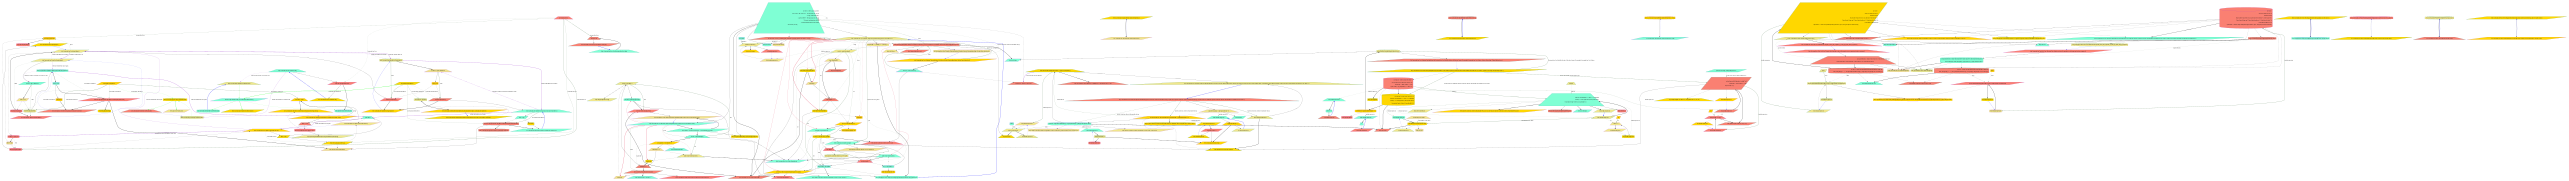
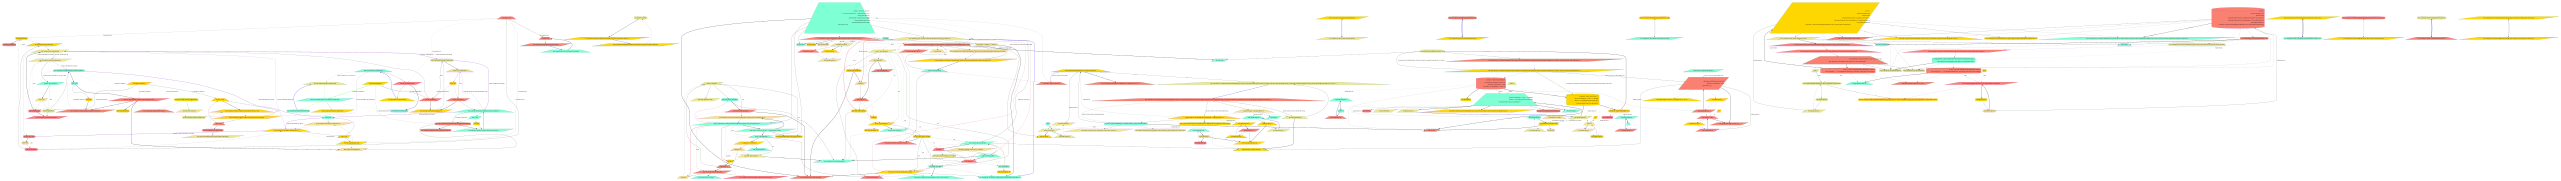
none -> (811, 45)
(412, 92) -> none
